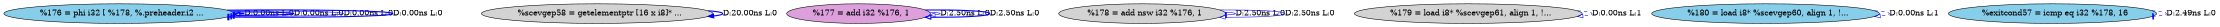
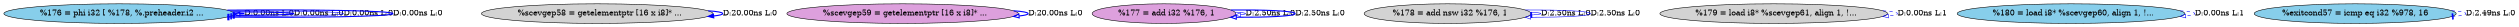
none -> (903, 14)
(2053, 14) -> (2355, 14)
